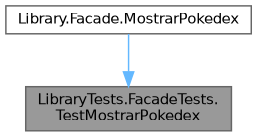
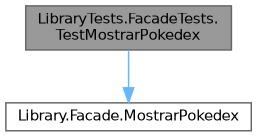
(129, 53) -> (129, 69)
